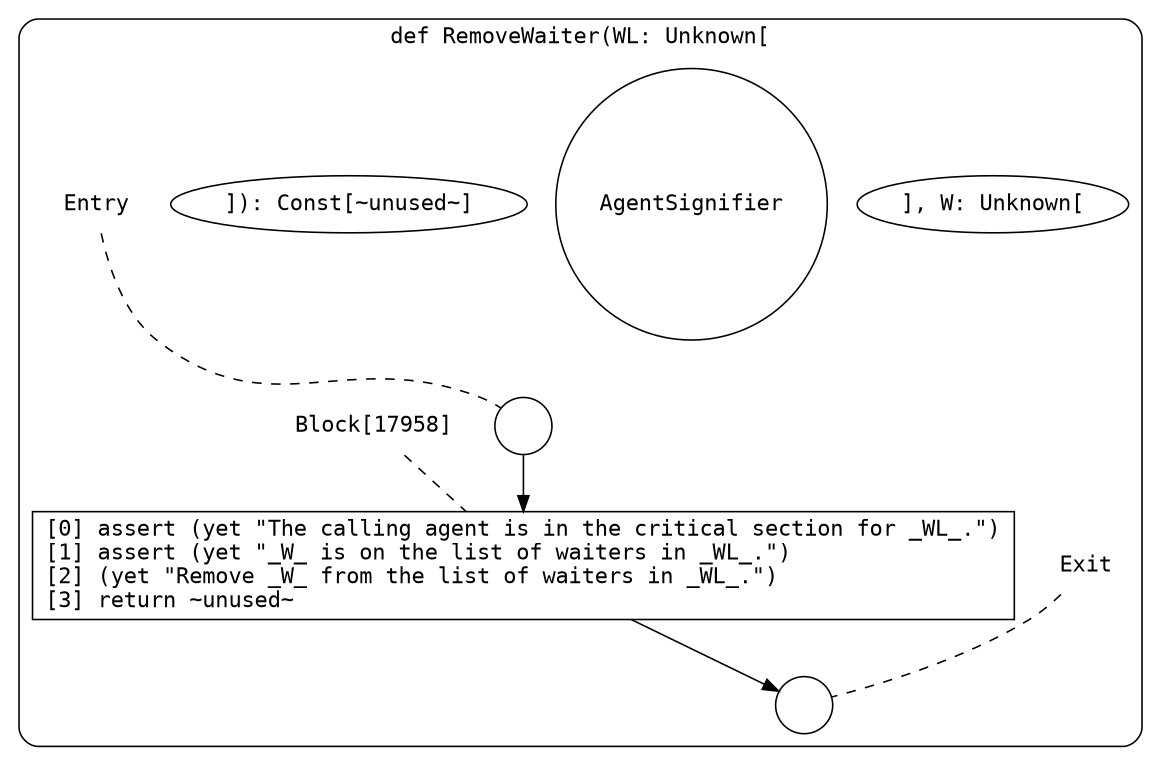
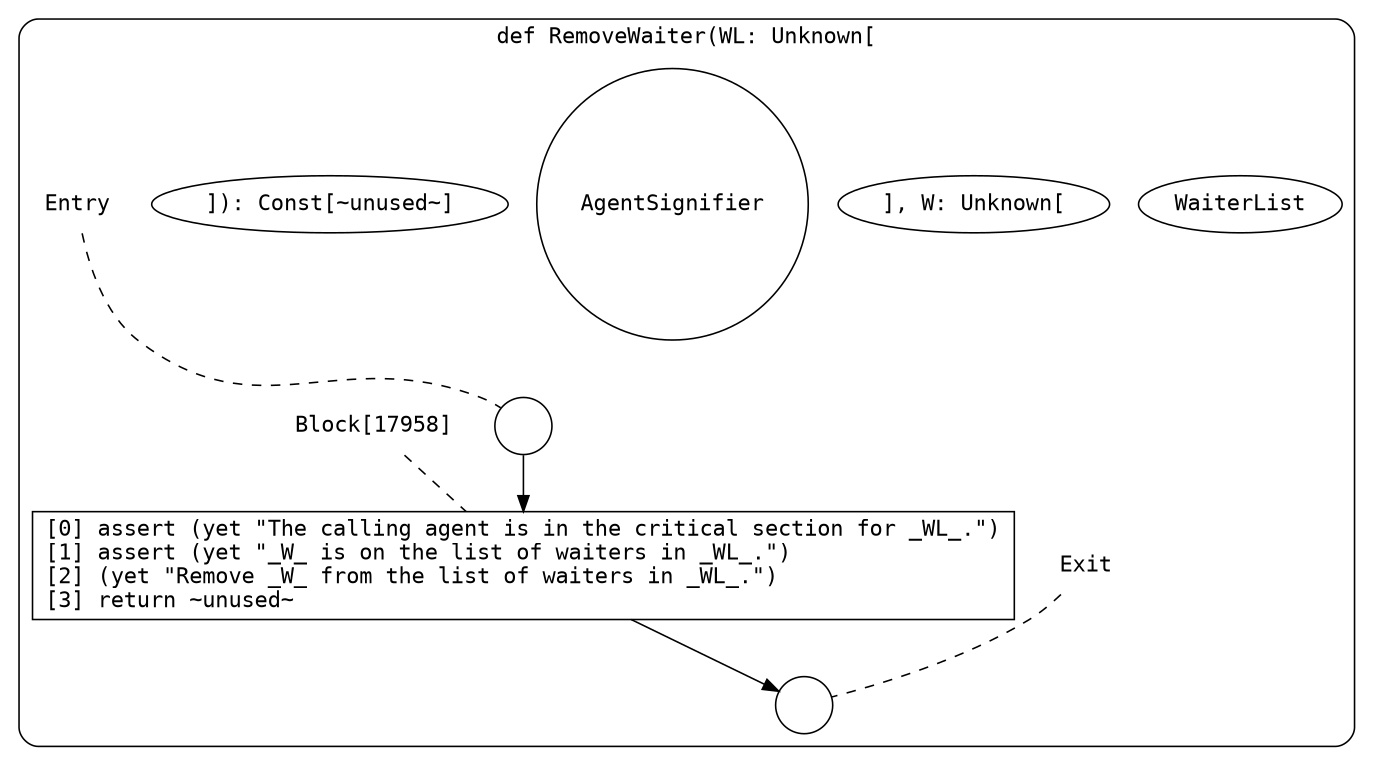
none -> (1240, 204)
